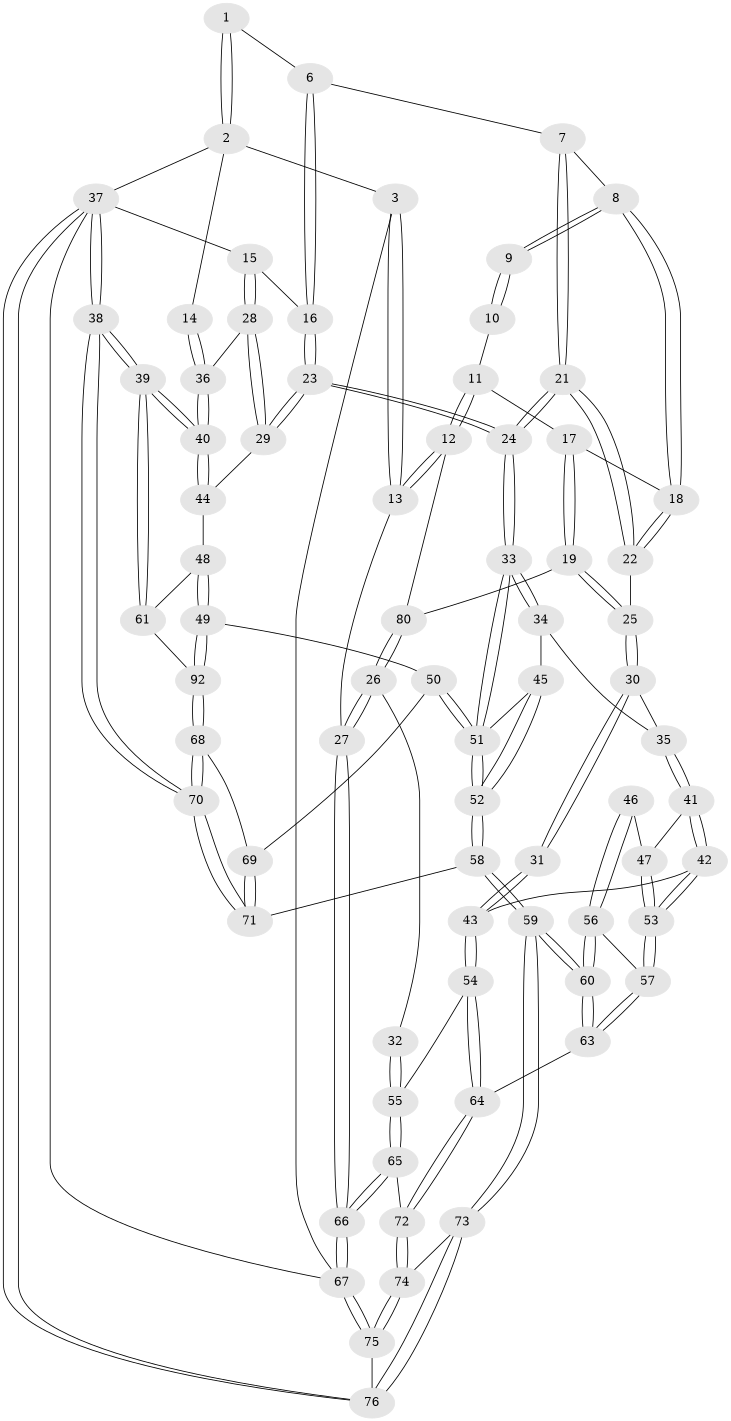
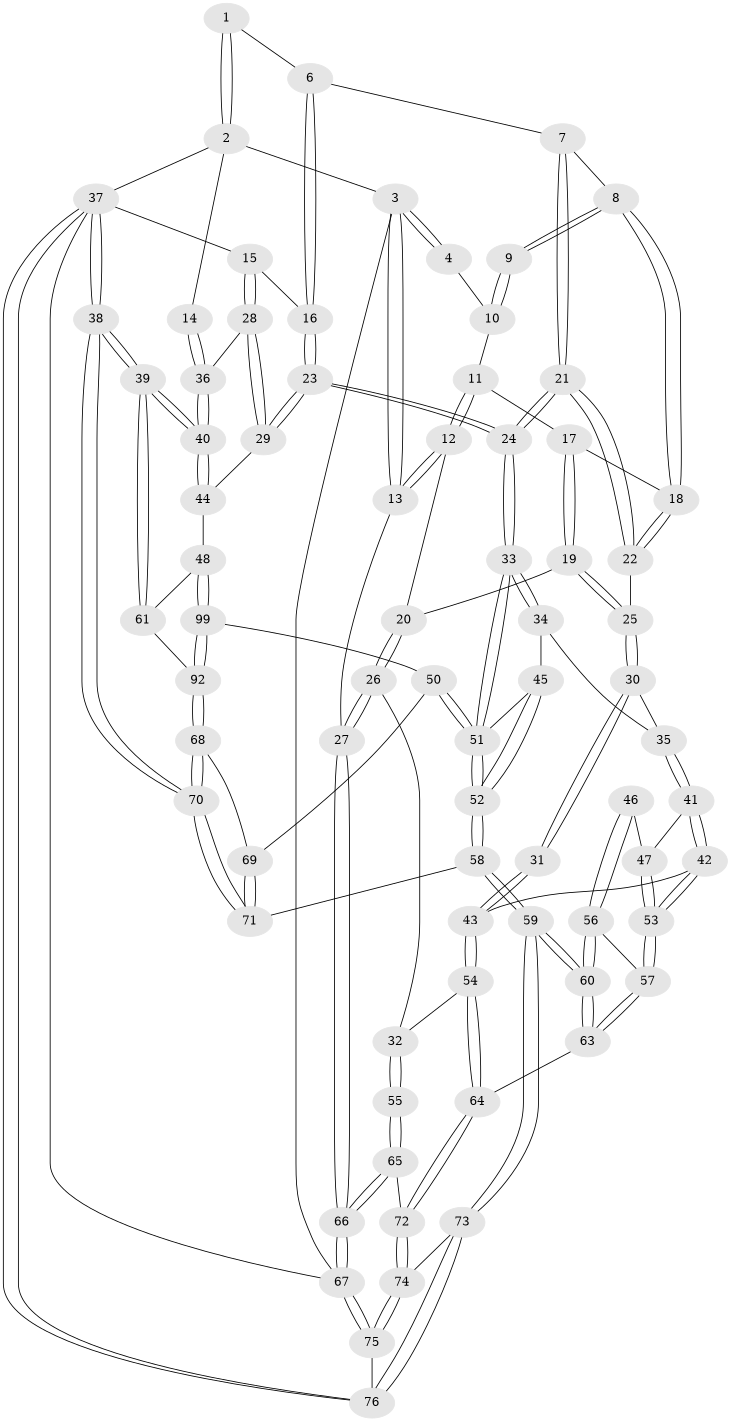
none -> (449, 259)
(203, 620) -> (203, 620)
(404, 620) -> (404, 620)
(435, 1042) -> (433, 1012)
